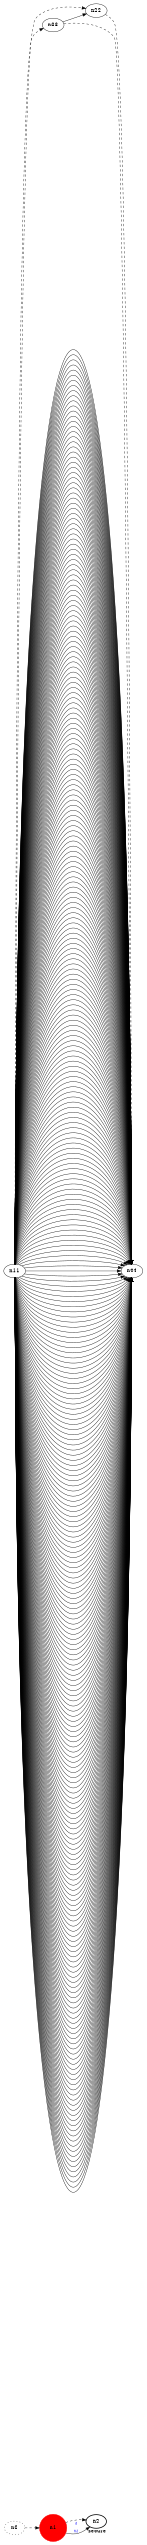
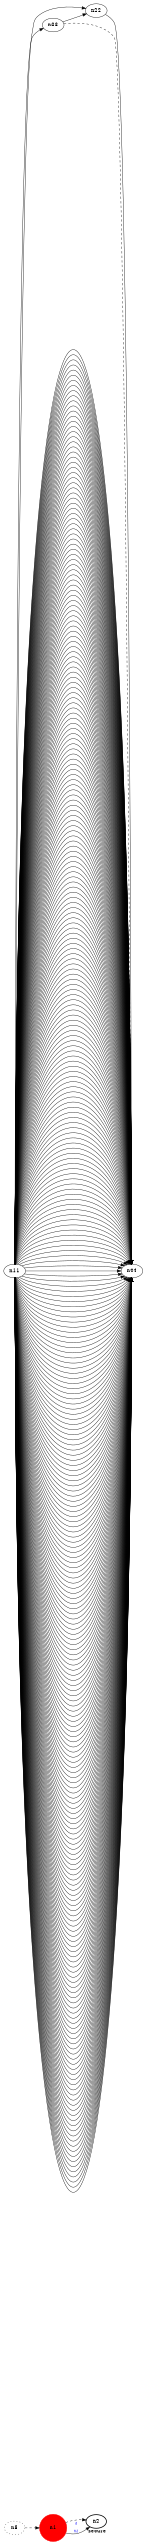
(127, 479) -> (127, 479)
(19, 616) -> (19, 616)
(17, 645) -> (17, 645)
(15, 2528) -> (15, 2528)
